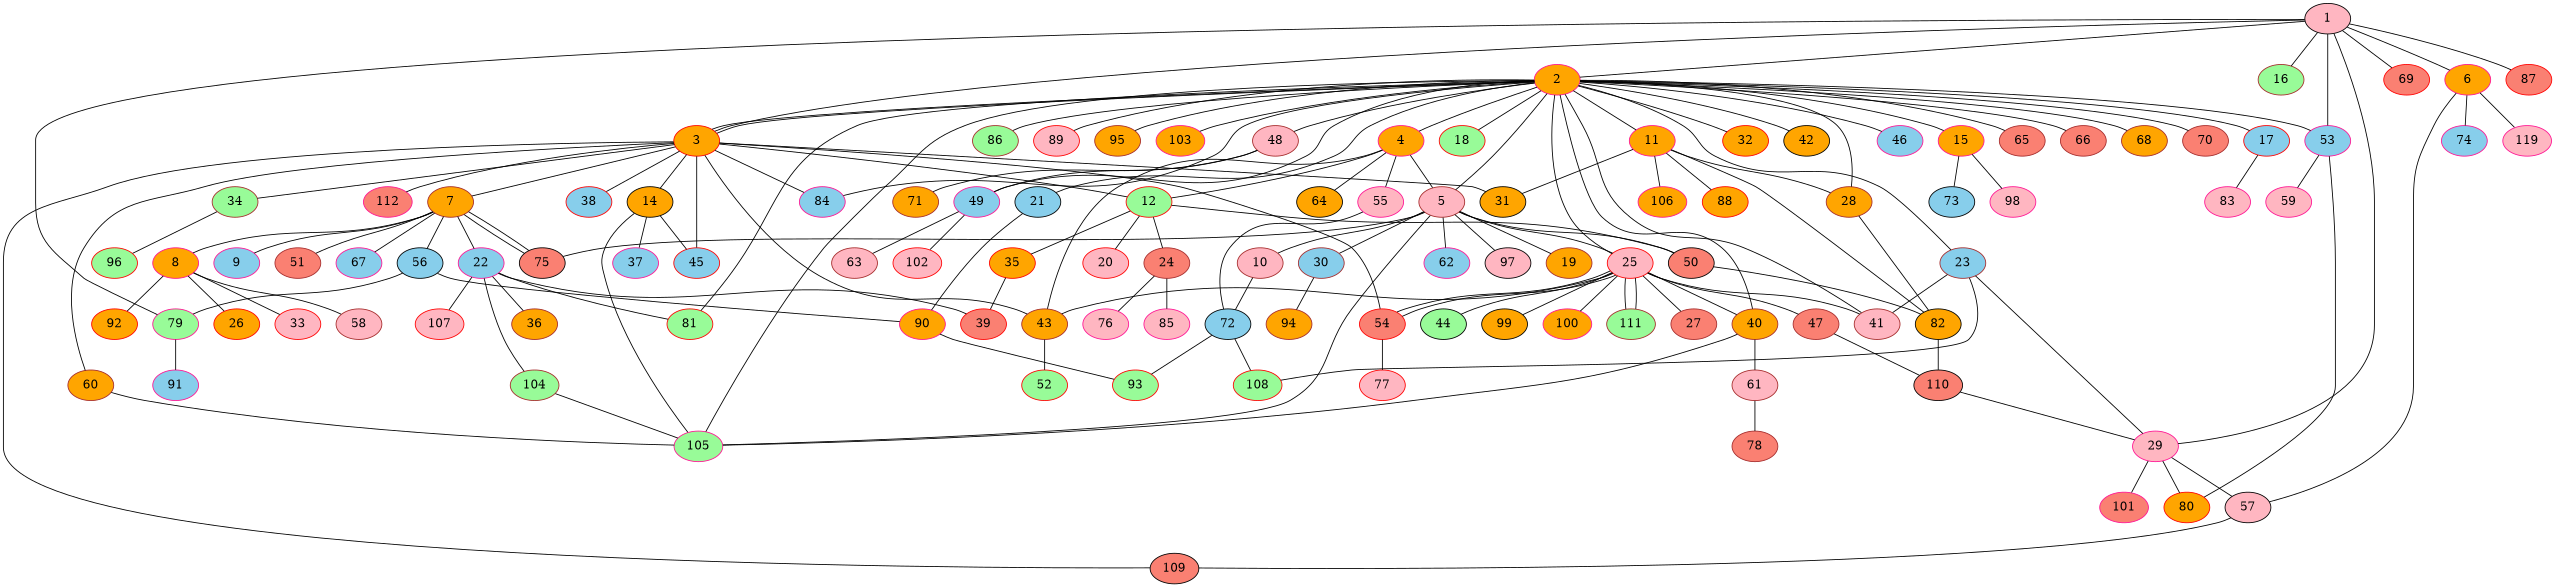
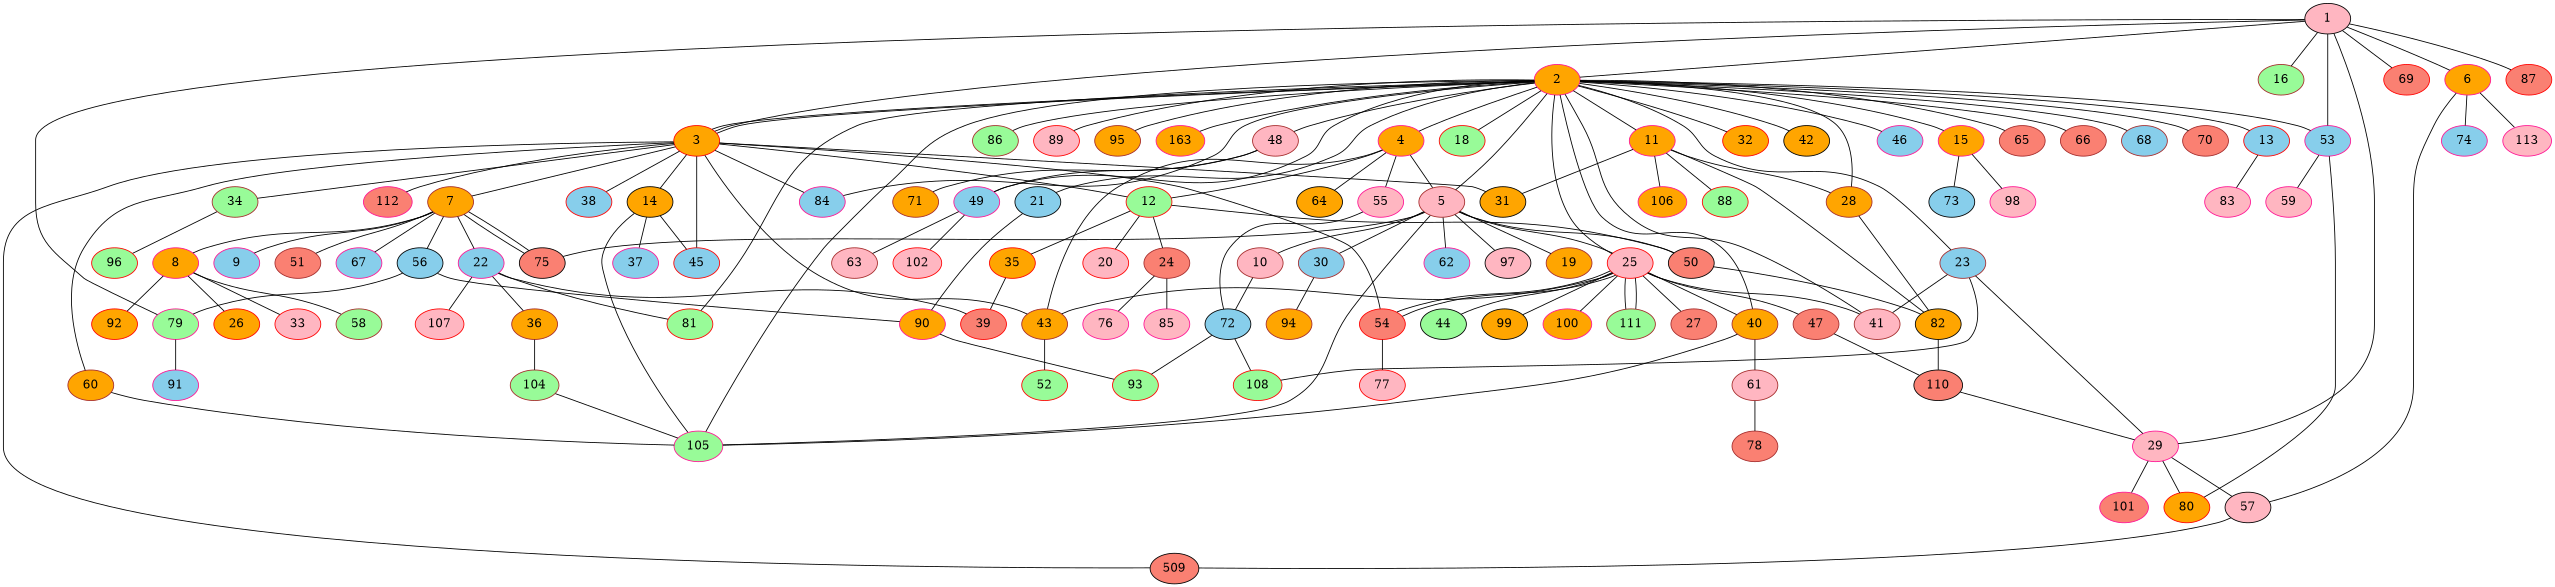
(1180, 141) -> (1180, 141)
(2144, 141) -> (2144, 141)
(2267, 141) -> (2267, 141)
(2527, 141) -> (2527, 141)
(1725, 202) -> (1725, 202)
(359, 324) -> (359, 324)
(499, 327) -> (535, 355)
(1174, 569) -> (1174, 569)
